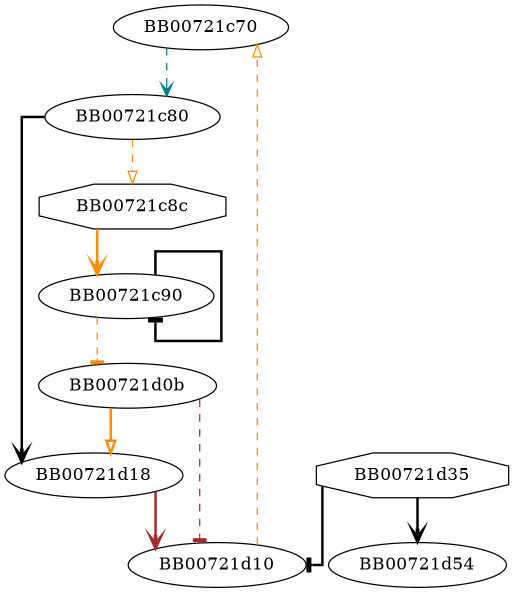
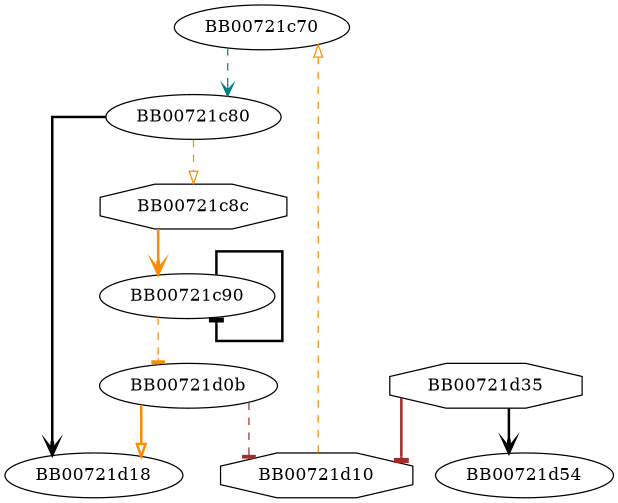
(156, 514) -> none
(322, 531) -> (401, 427)
(217, 565) -> (317, 475)
